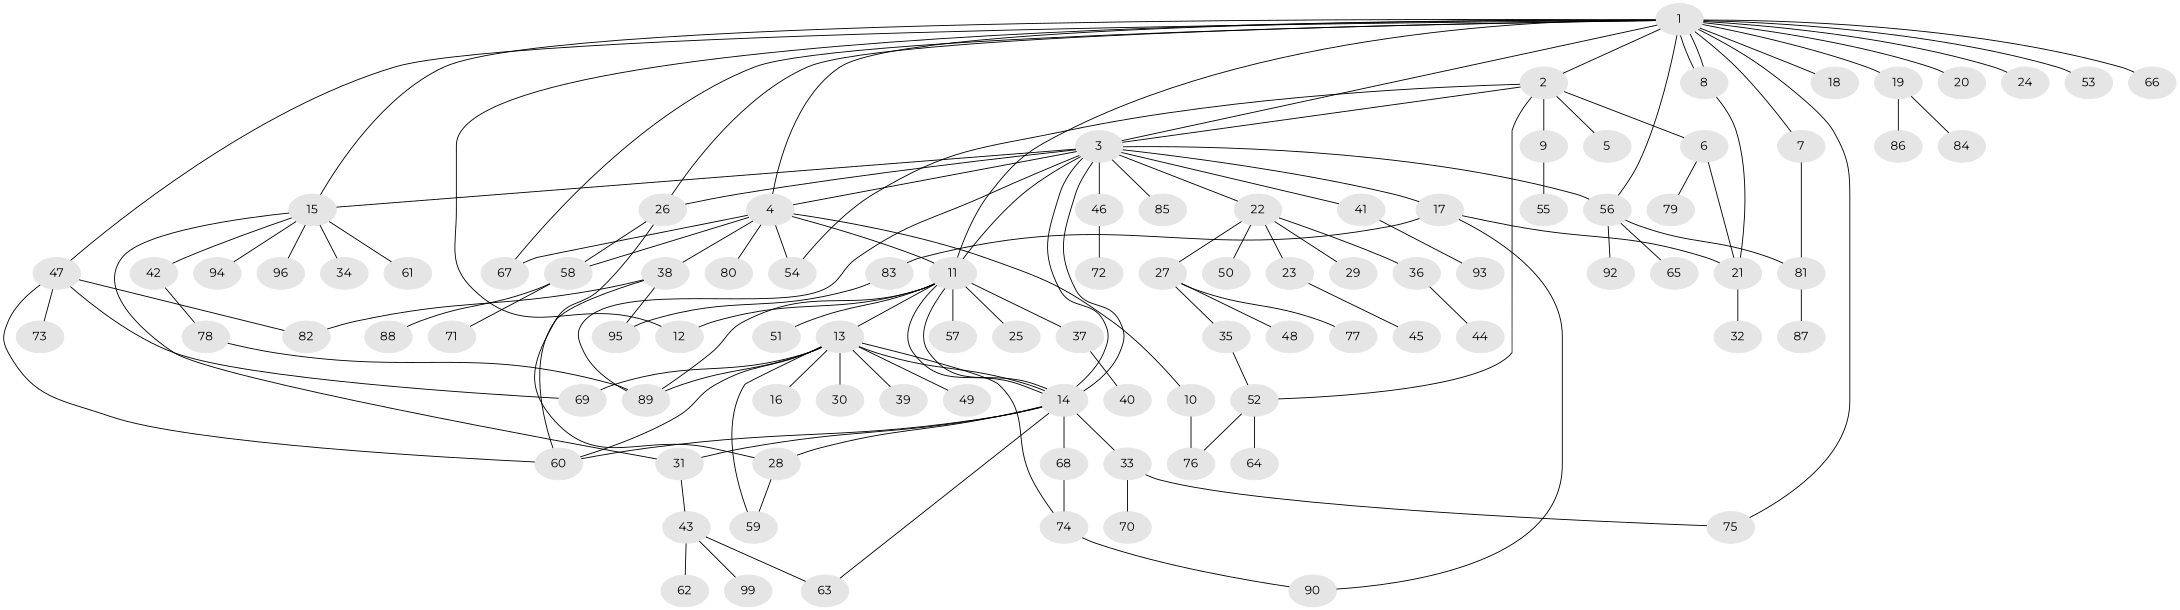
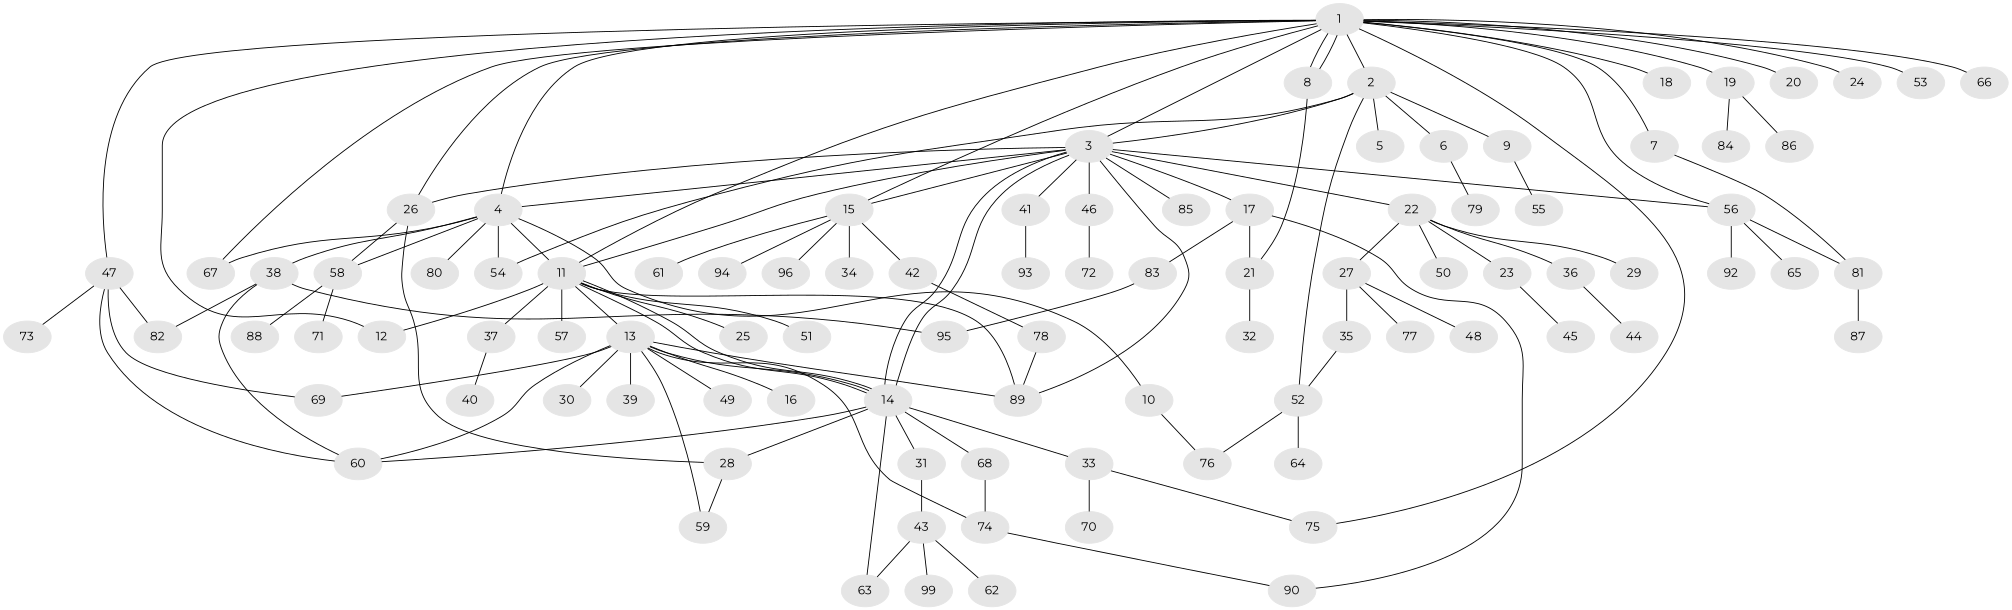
(1721, 210) -> none
(269, 381) -> none
